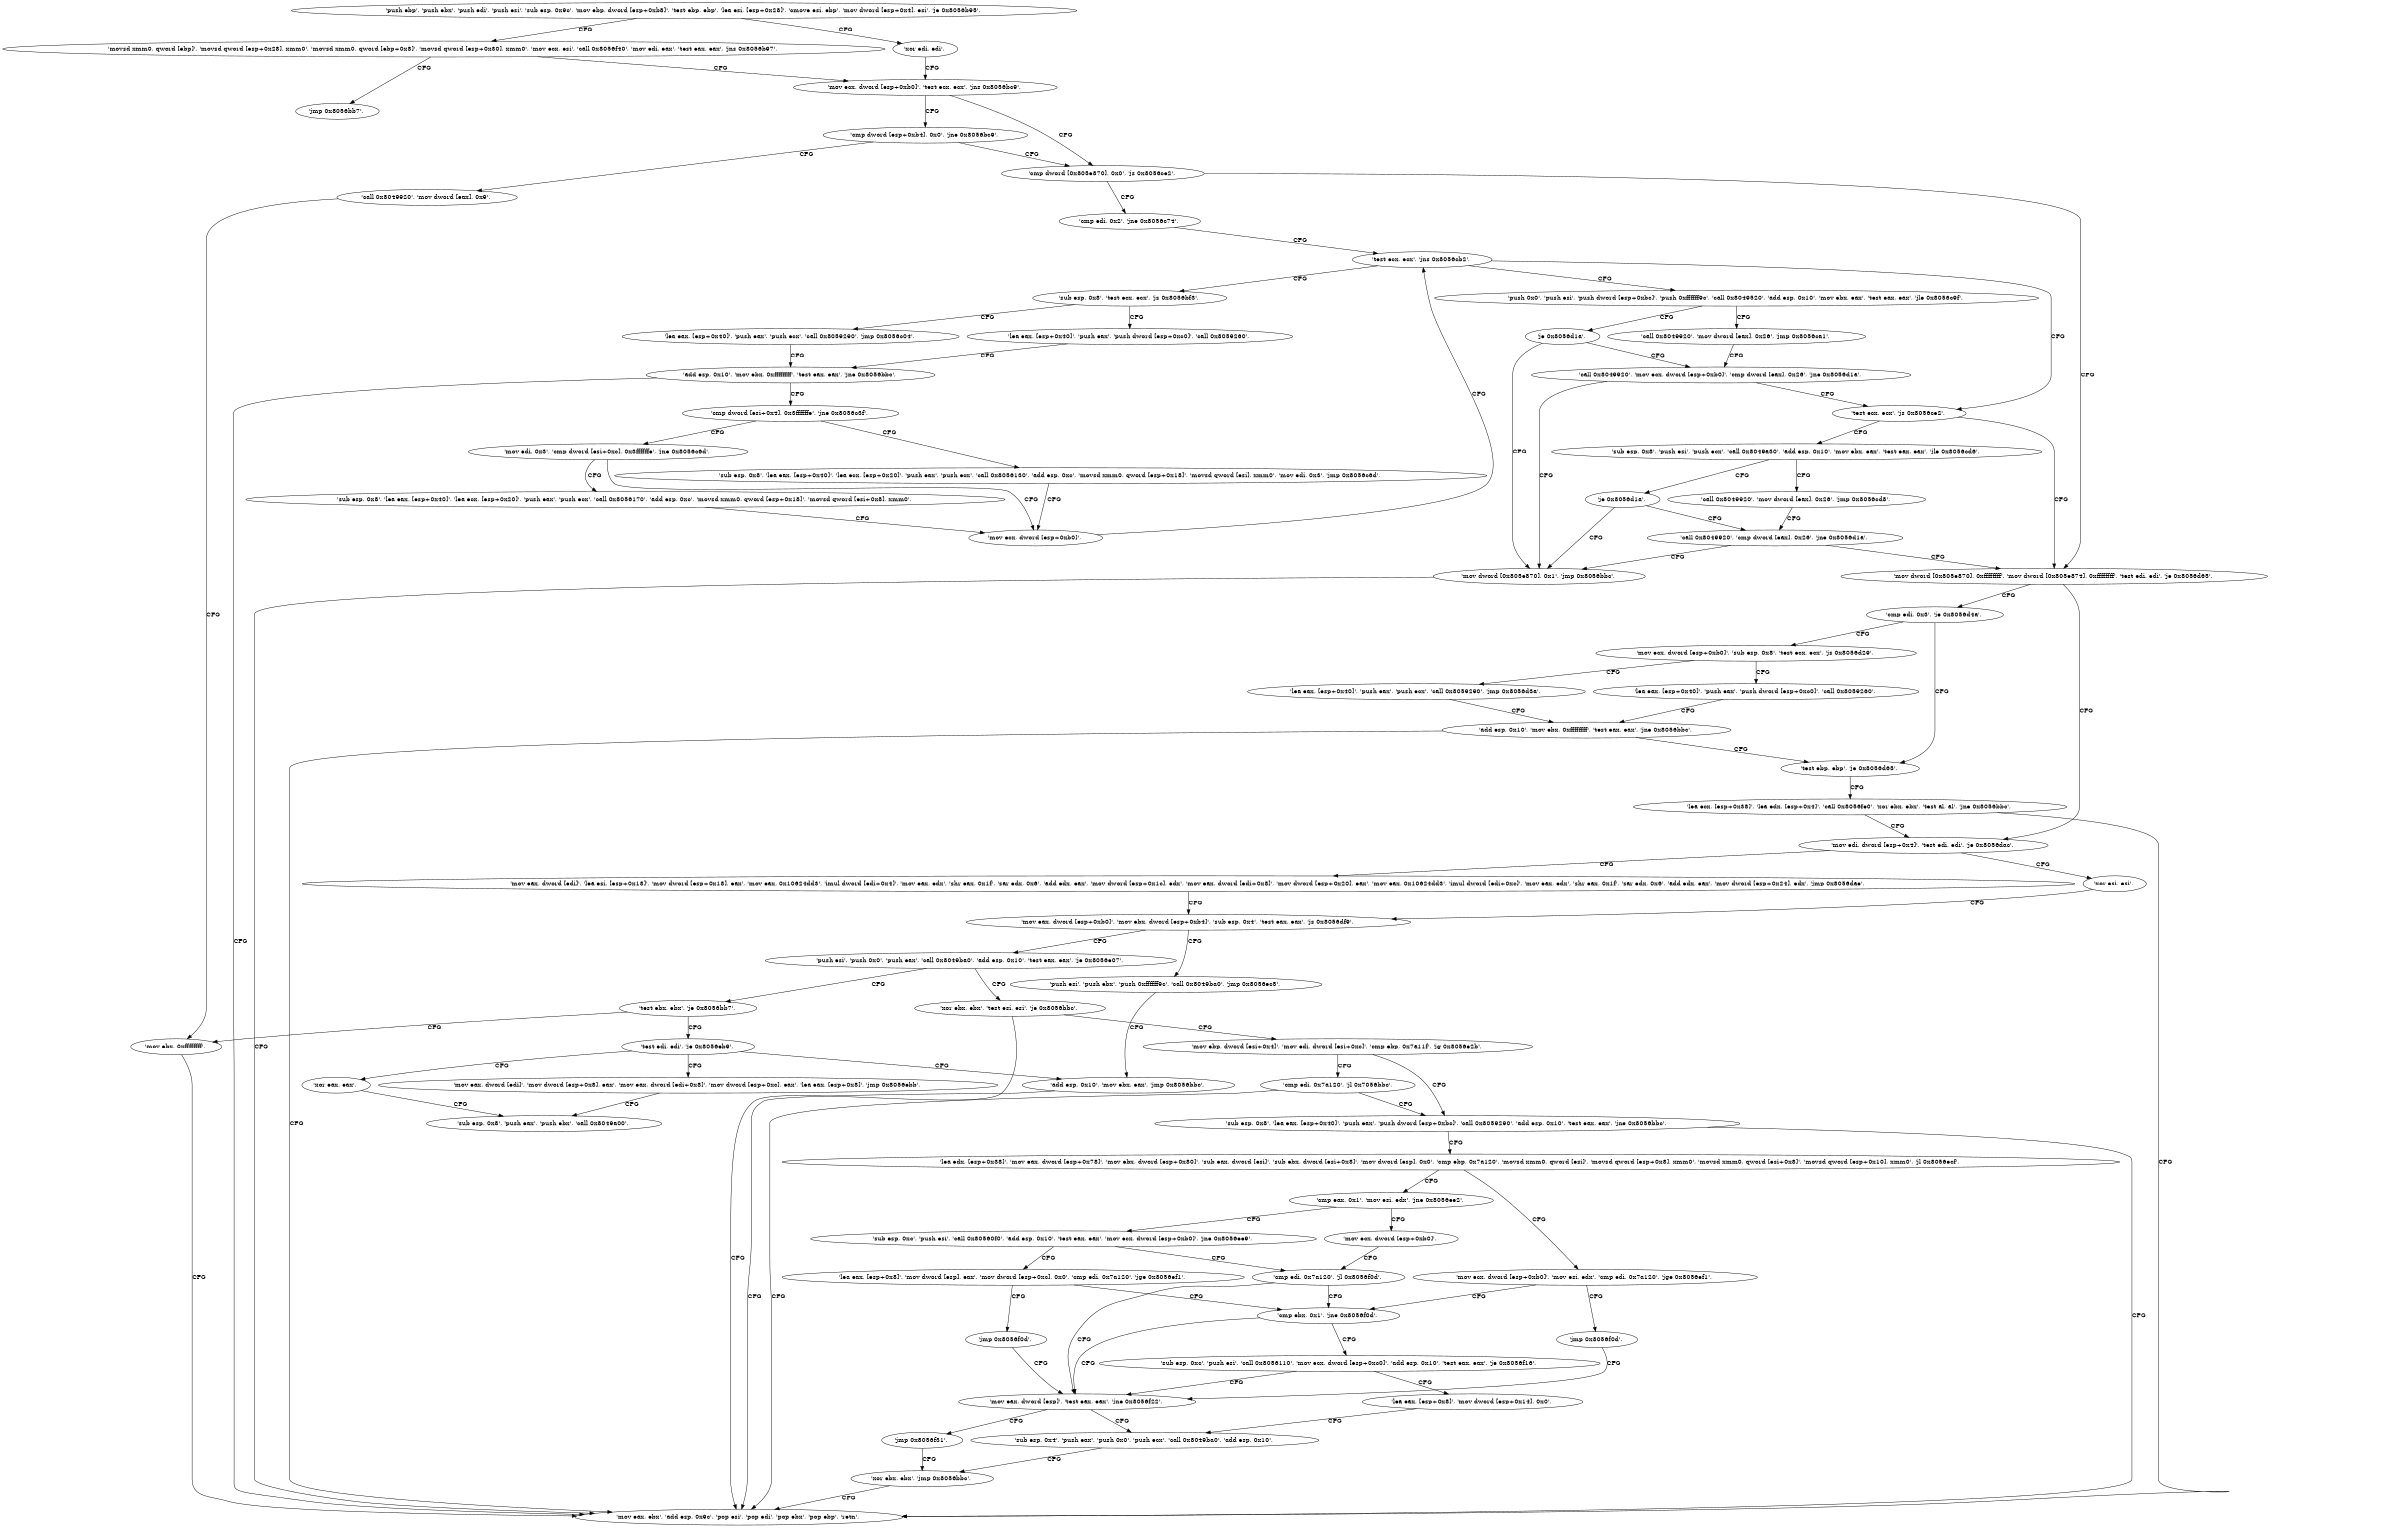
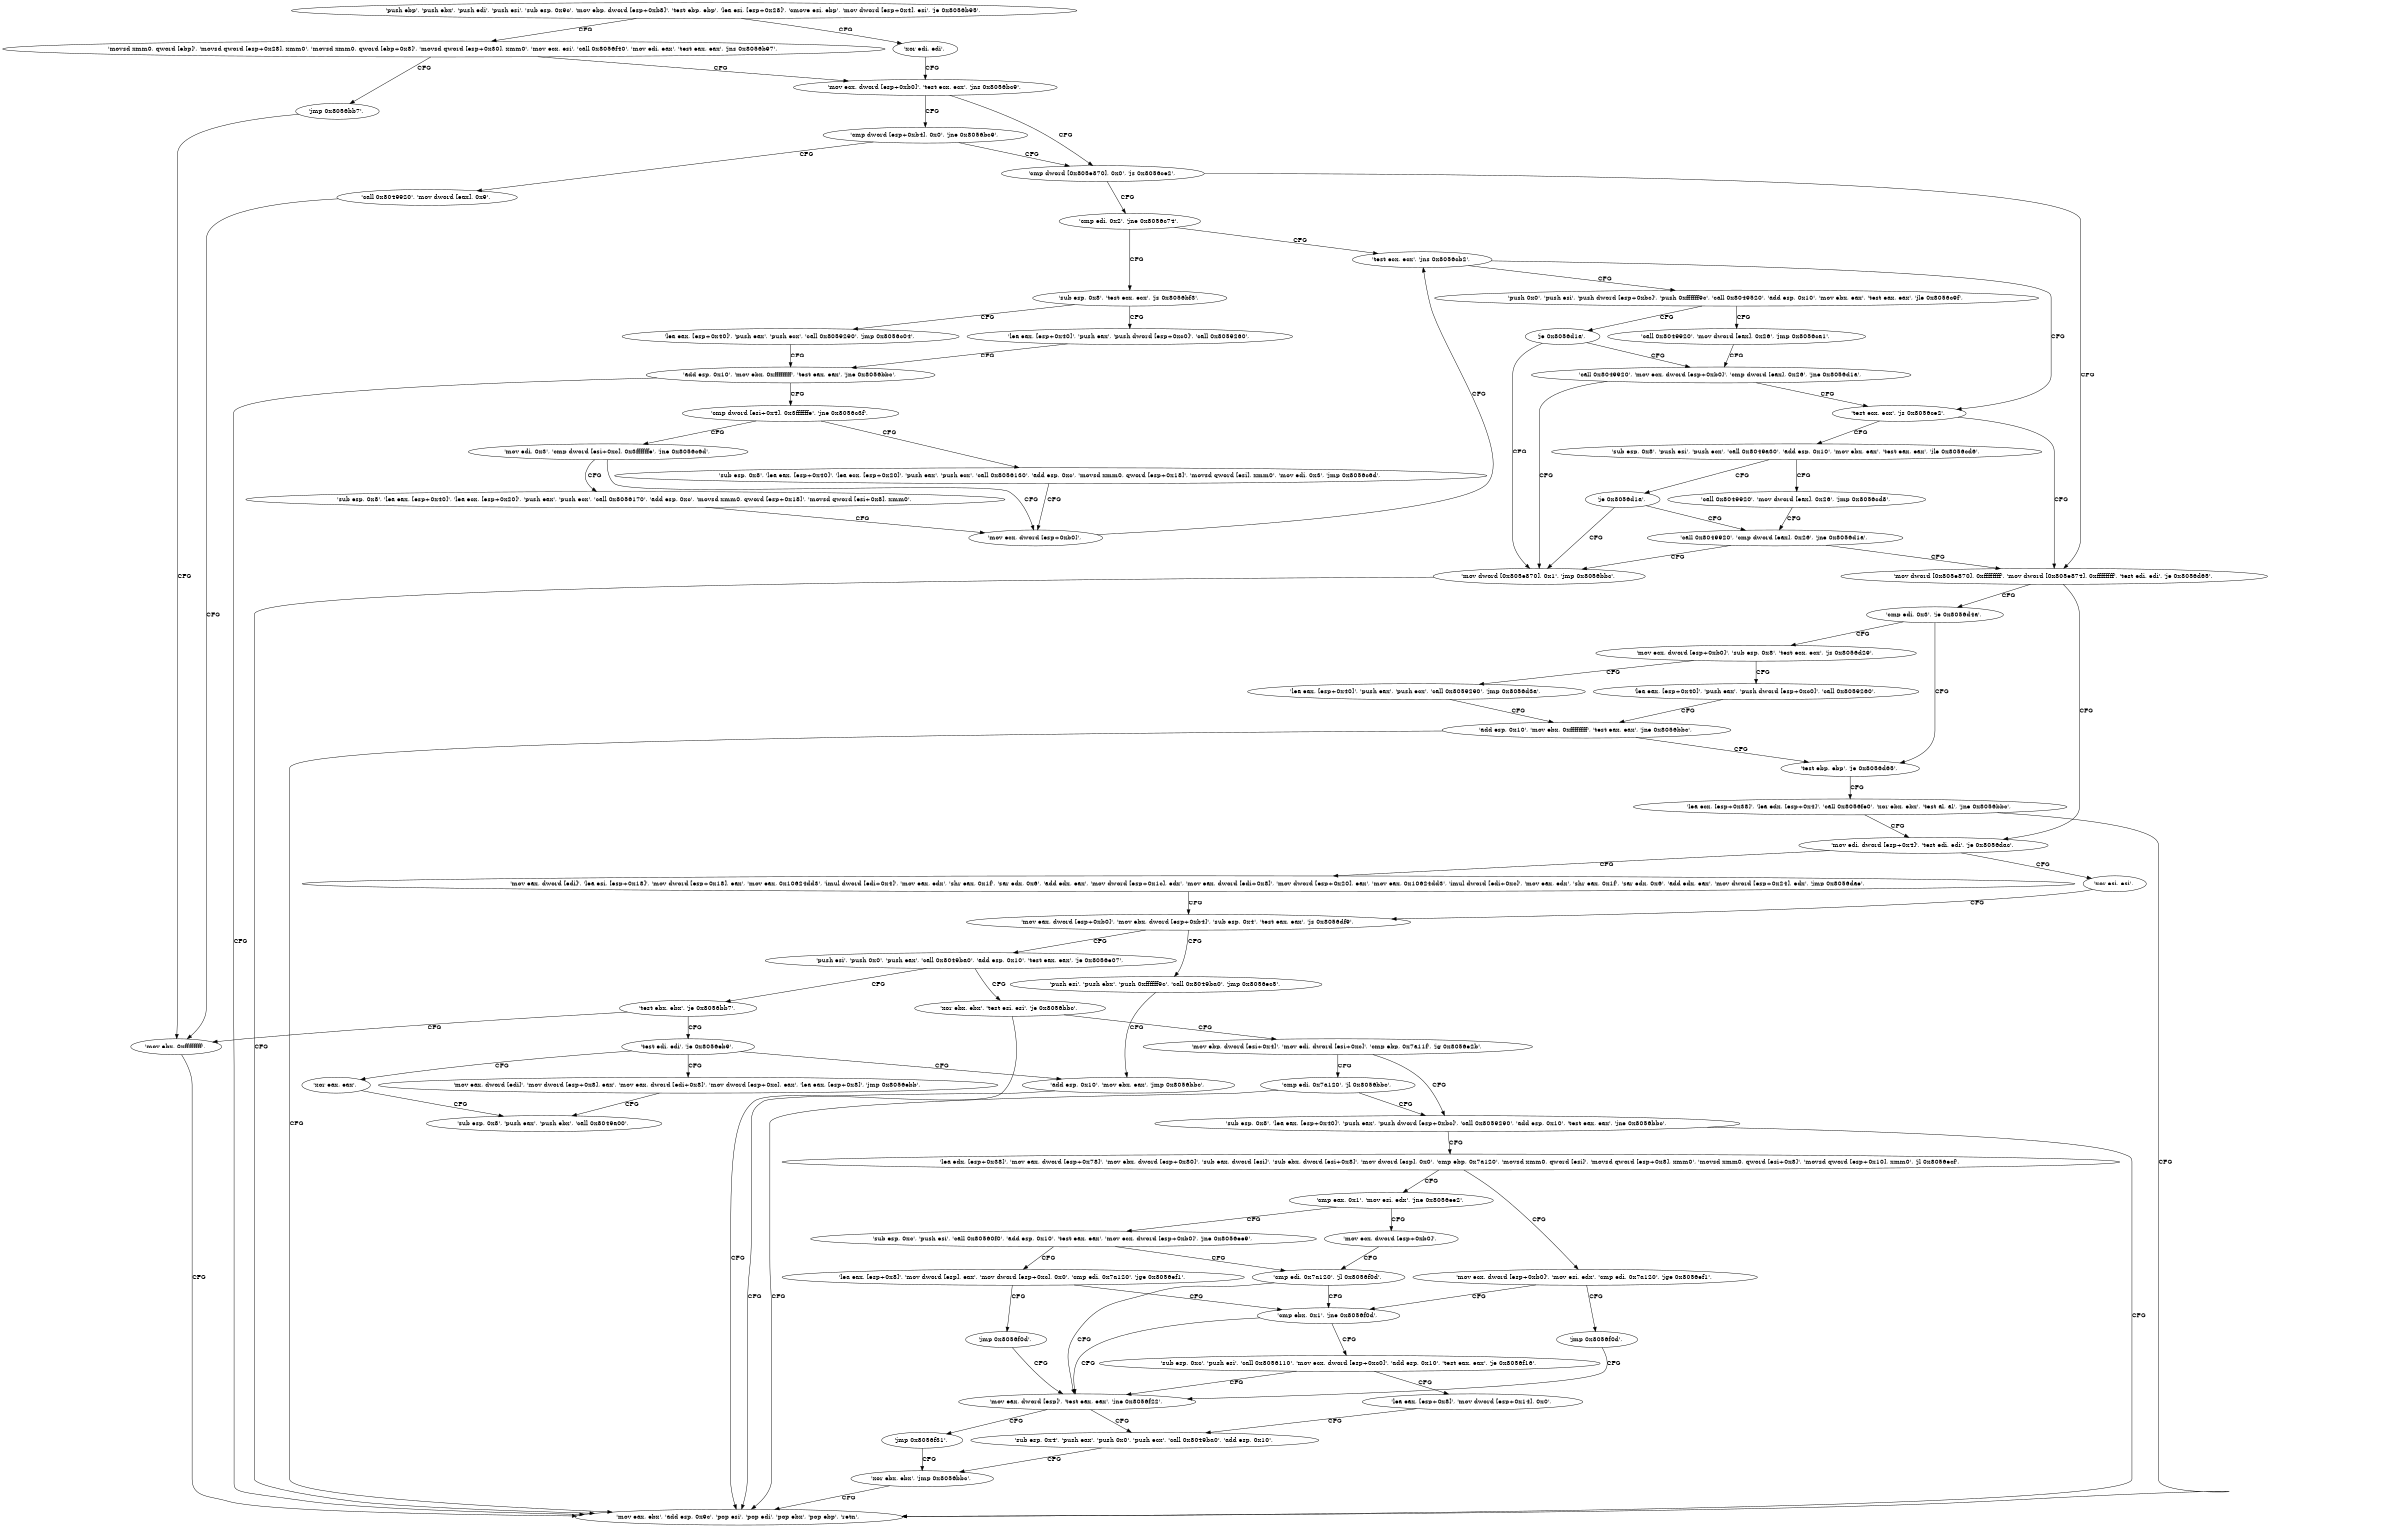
(1281, 278) -> (1130, 257)
none -> (178, 528)
(1338, 1085) -> (1338, 1085)
